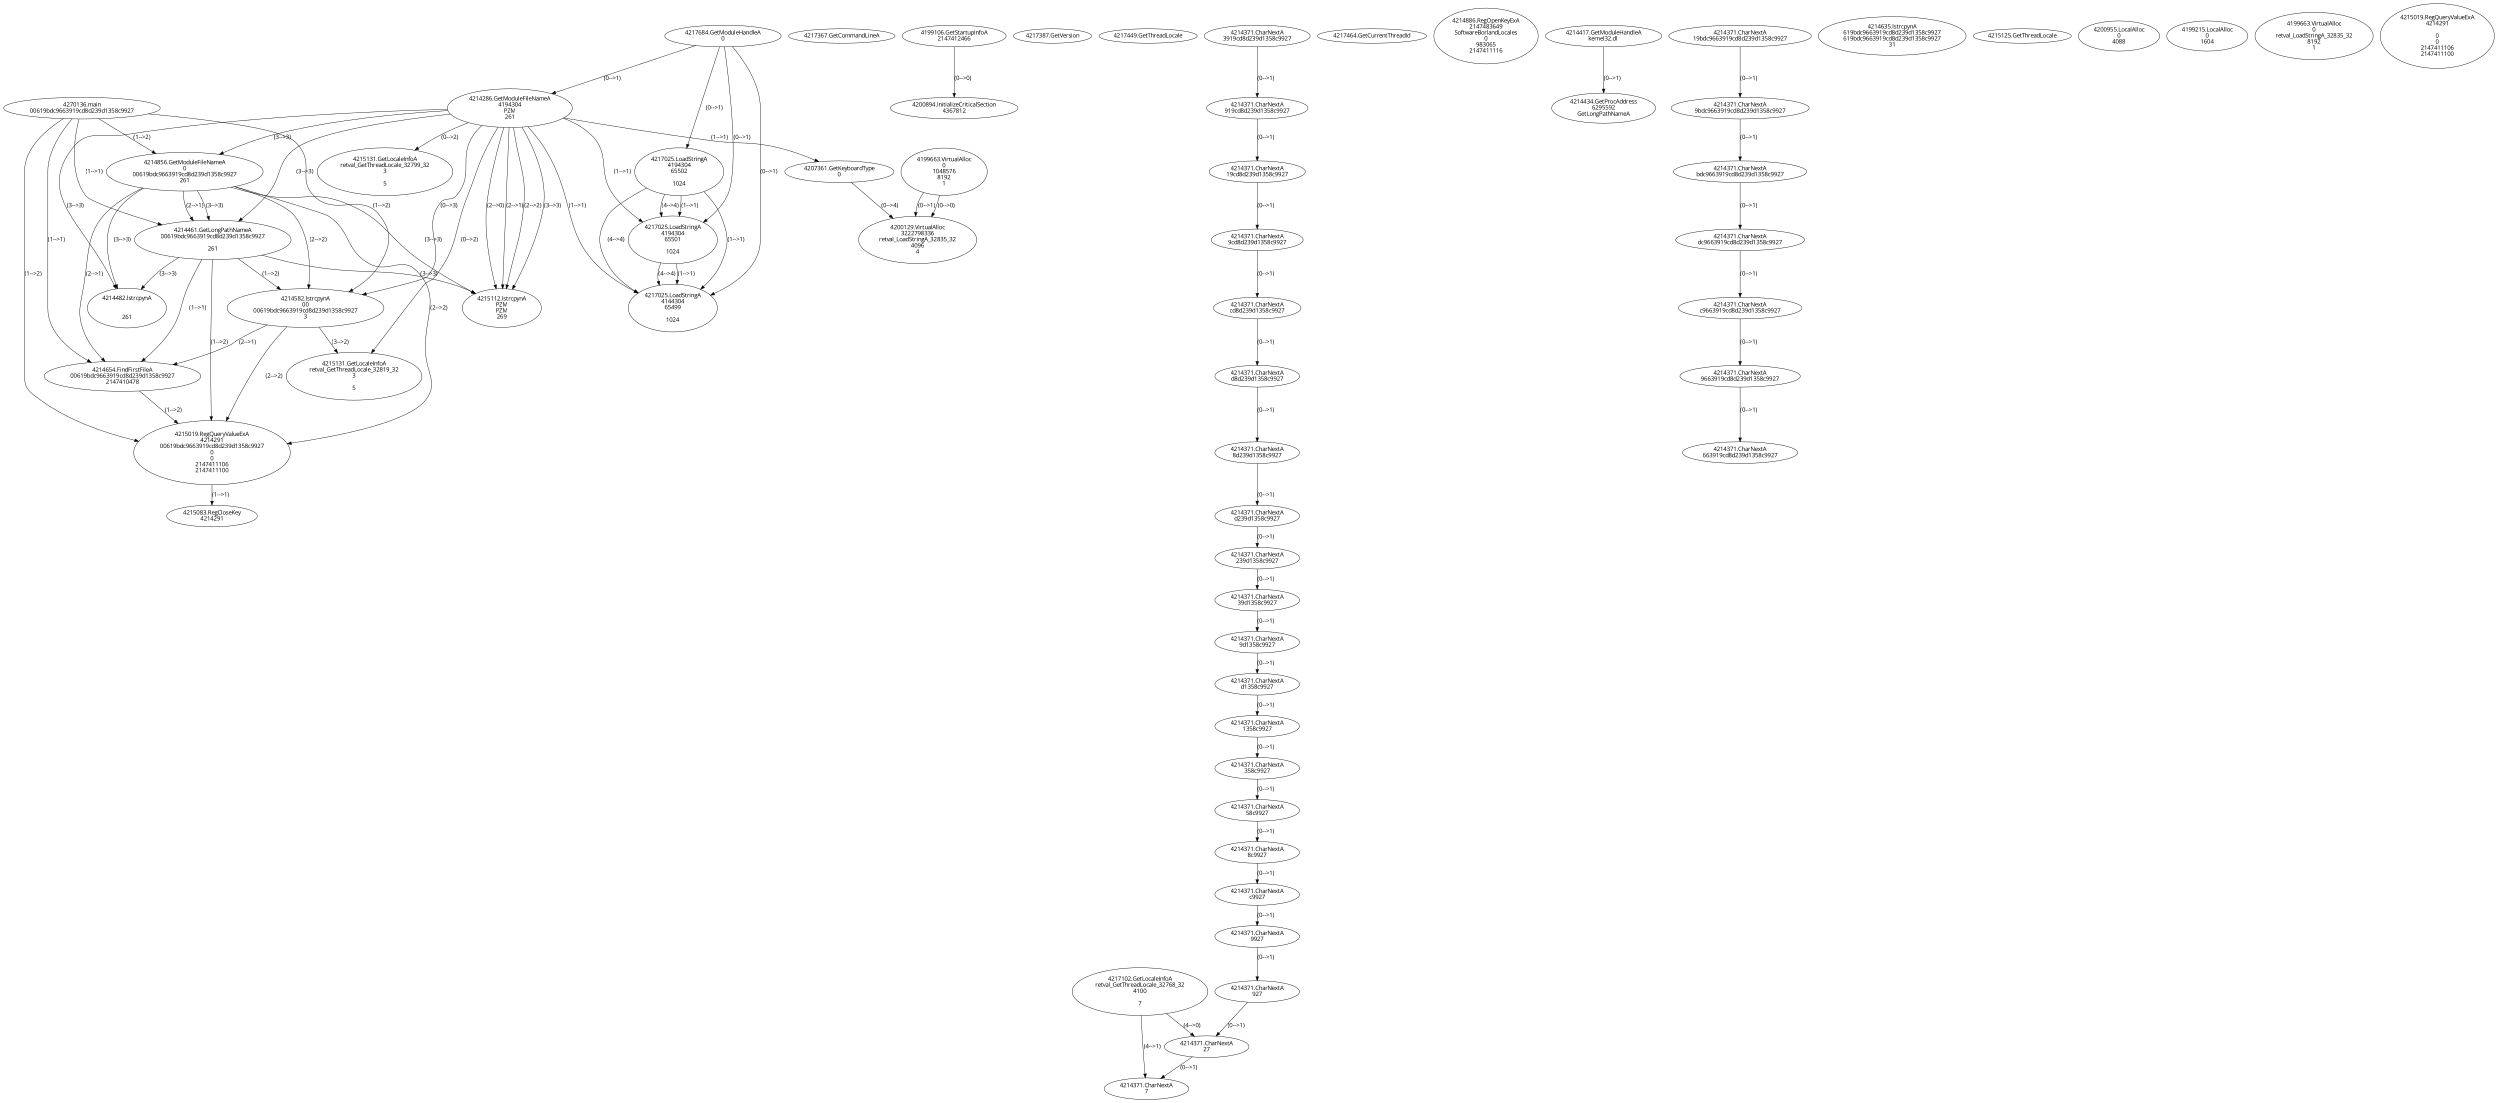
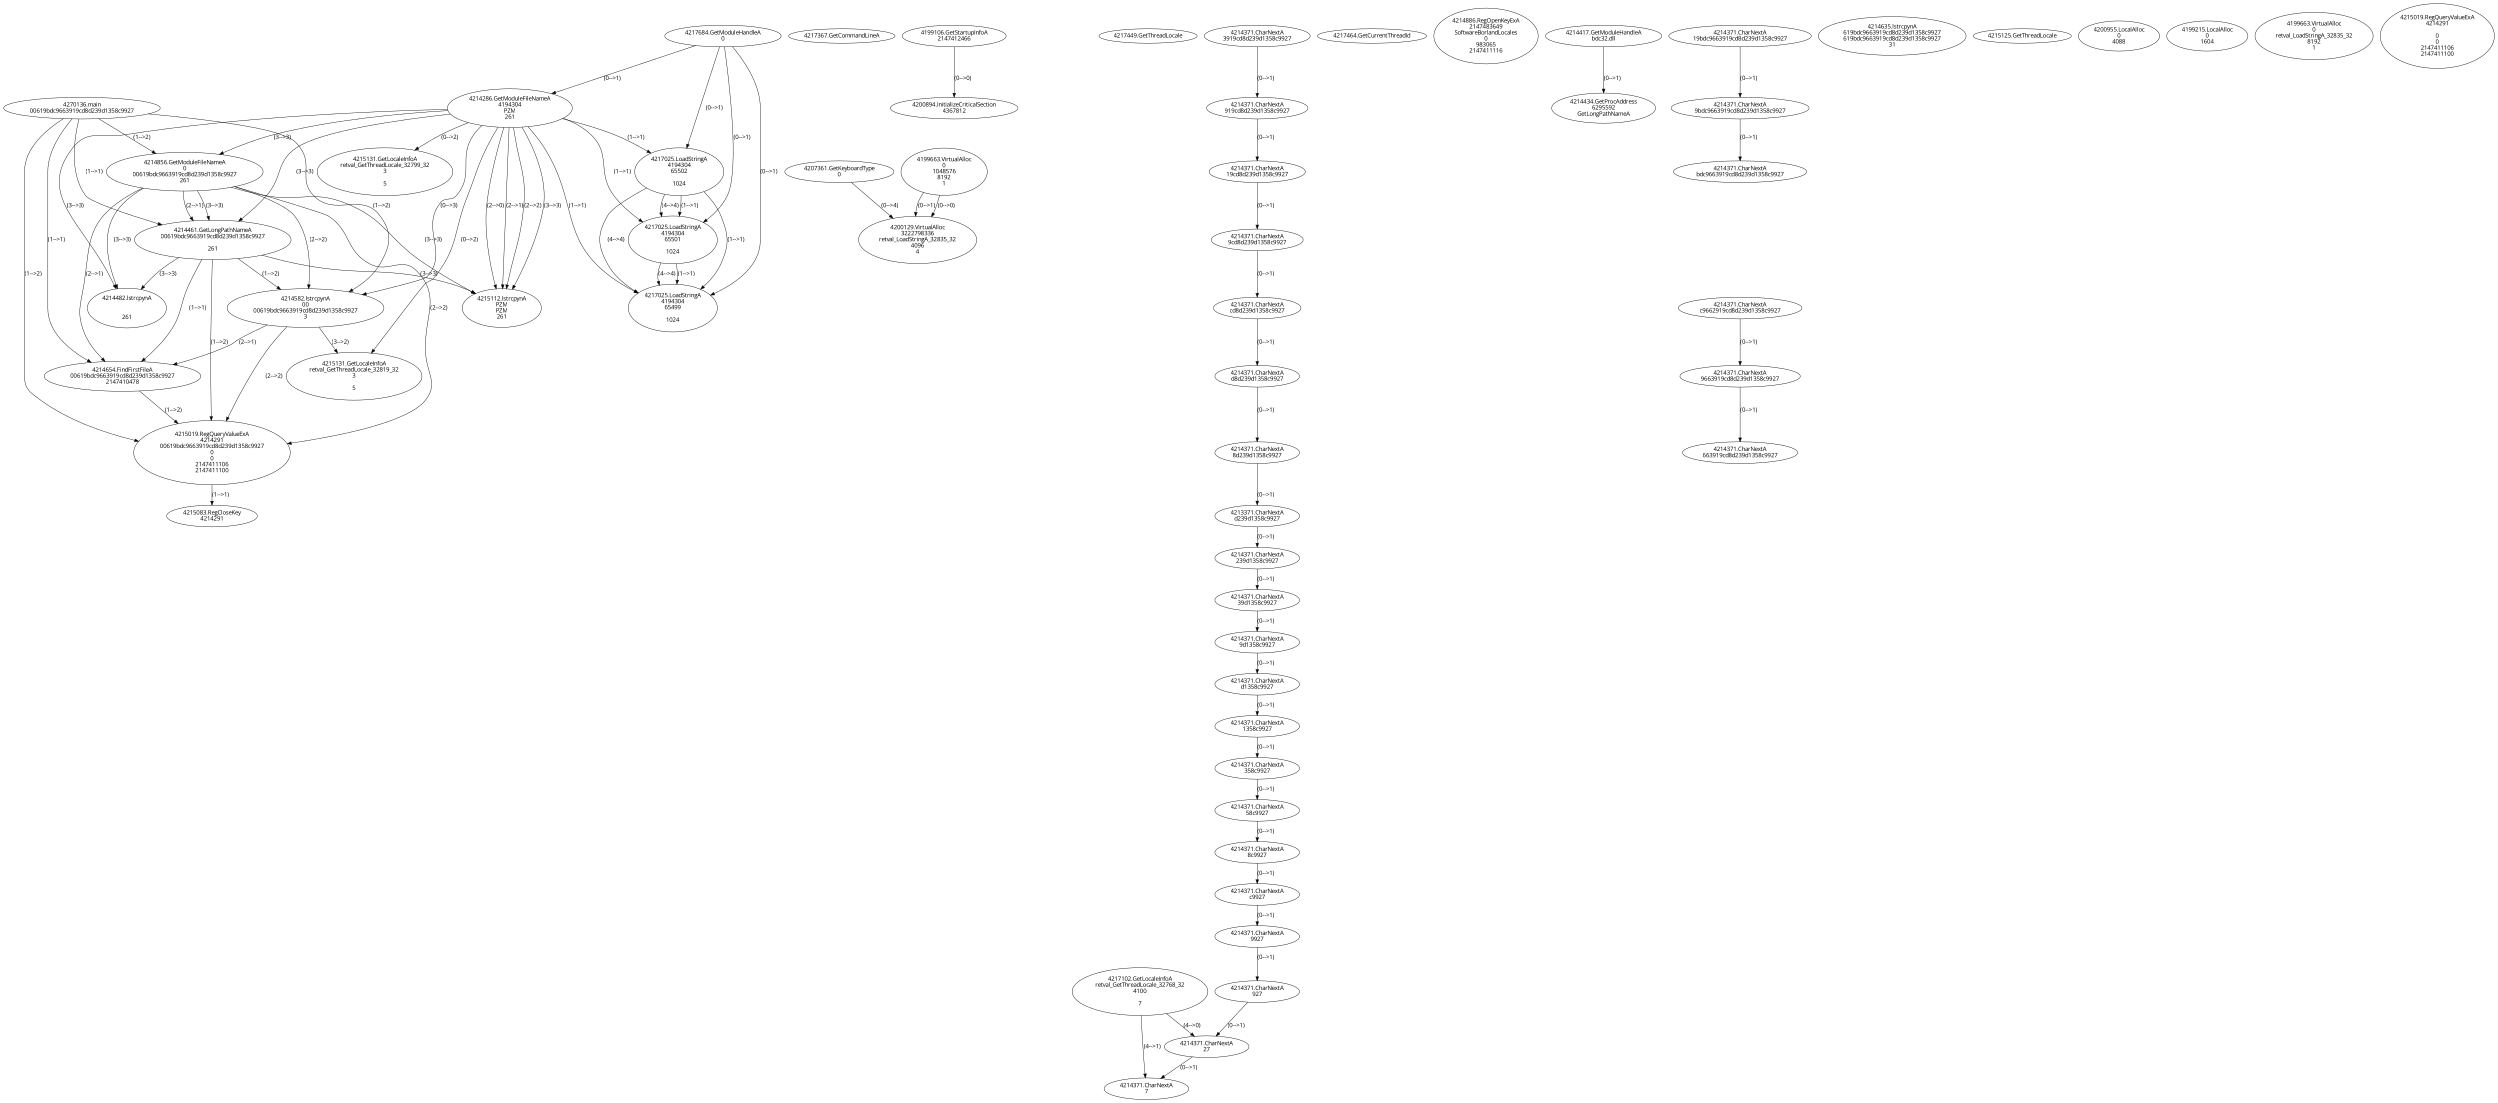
(1053, 36) -> none
(1604, 36) -> (1604, 36)
(684, 137) -> (606, 132)
(1740, 240) -> none
(502, 308) -> (502, 308)
(673, 308) -> (673, 308)
(1740, 308) -> (1740, 308)
(1257, 516) -> (1257, 516)
